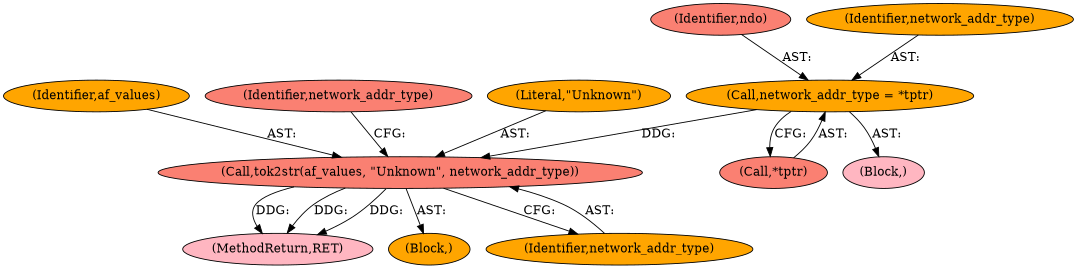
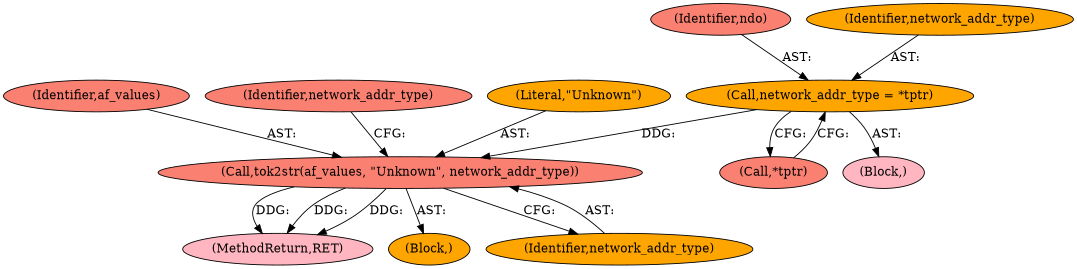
(96, 96) -> (96, 96)
(835, 134) -> (835, 134)
